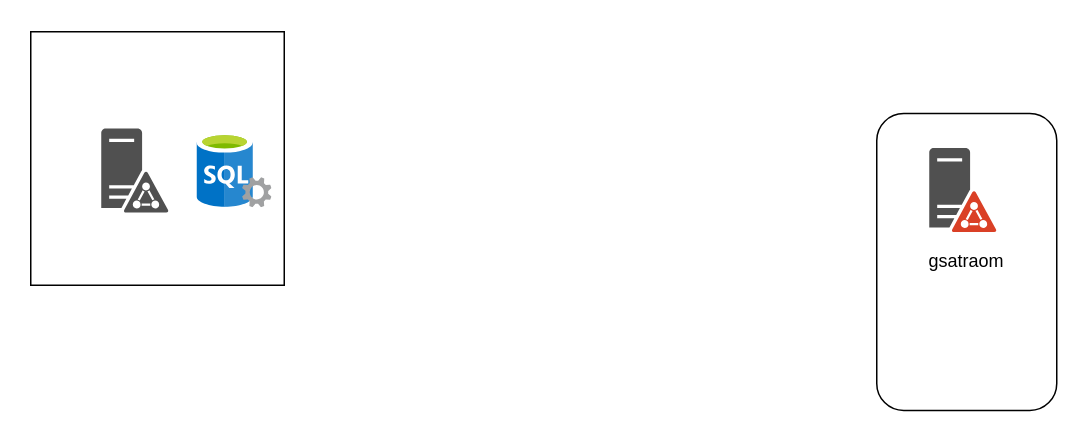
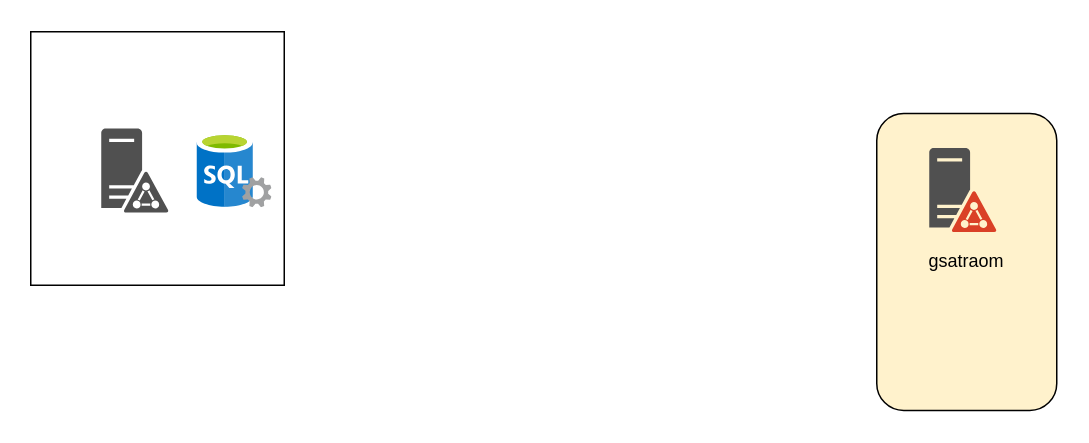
(967, 262) -> (967, 262)
